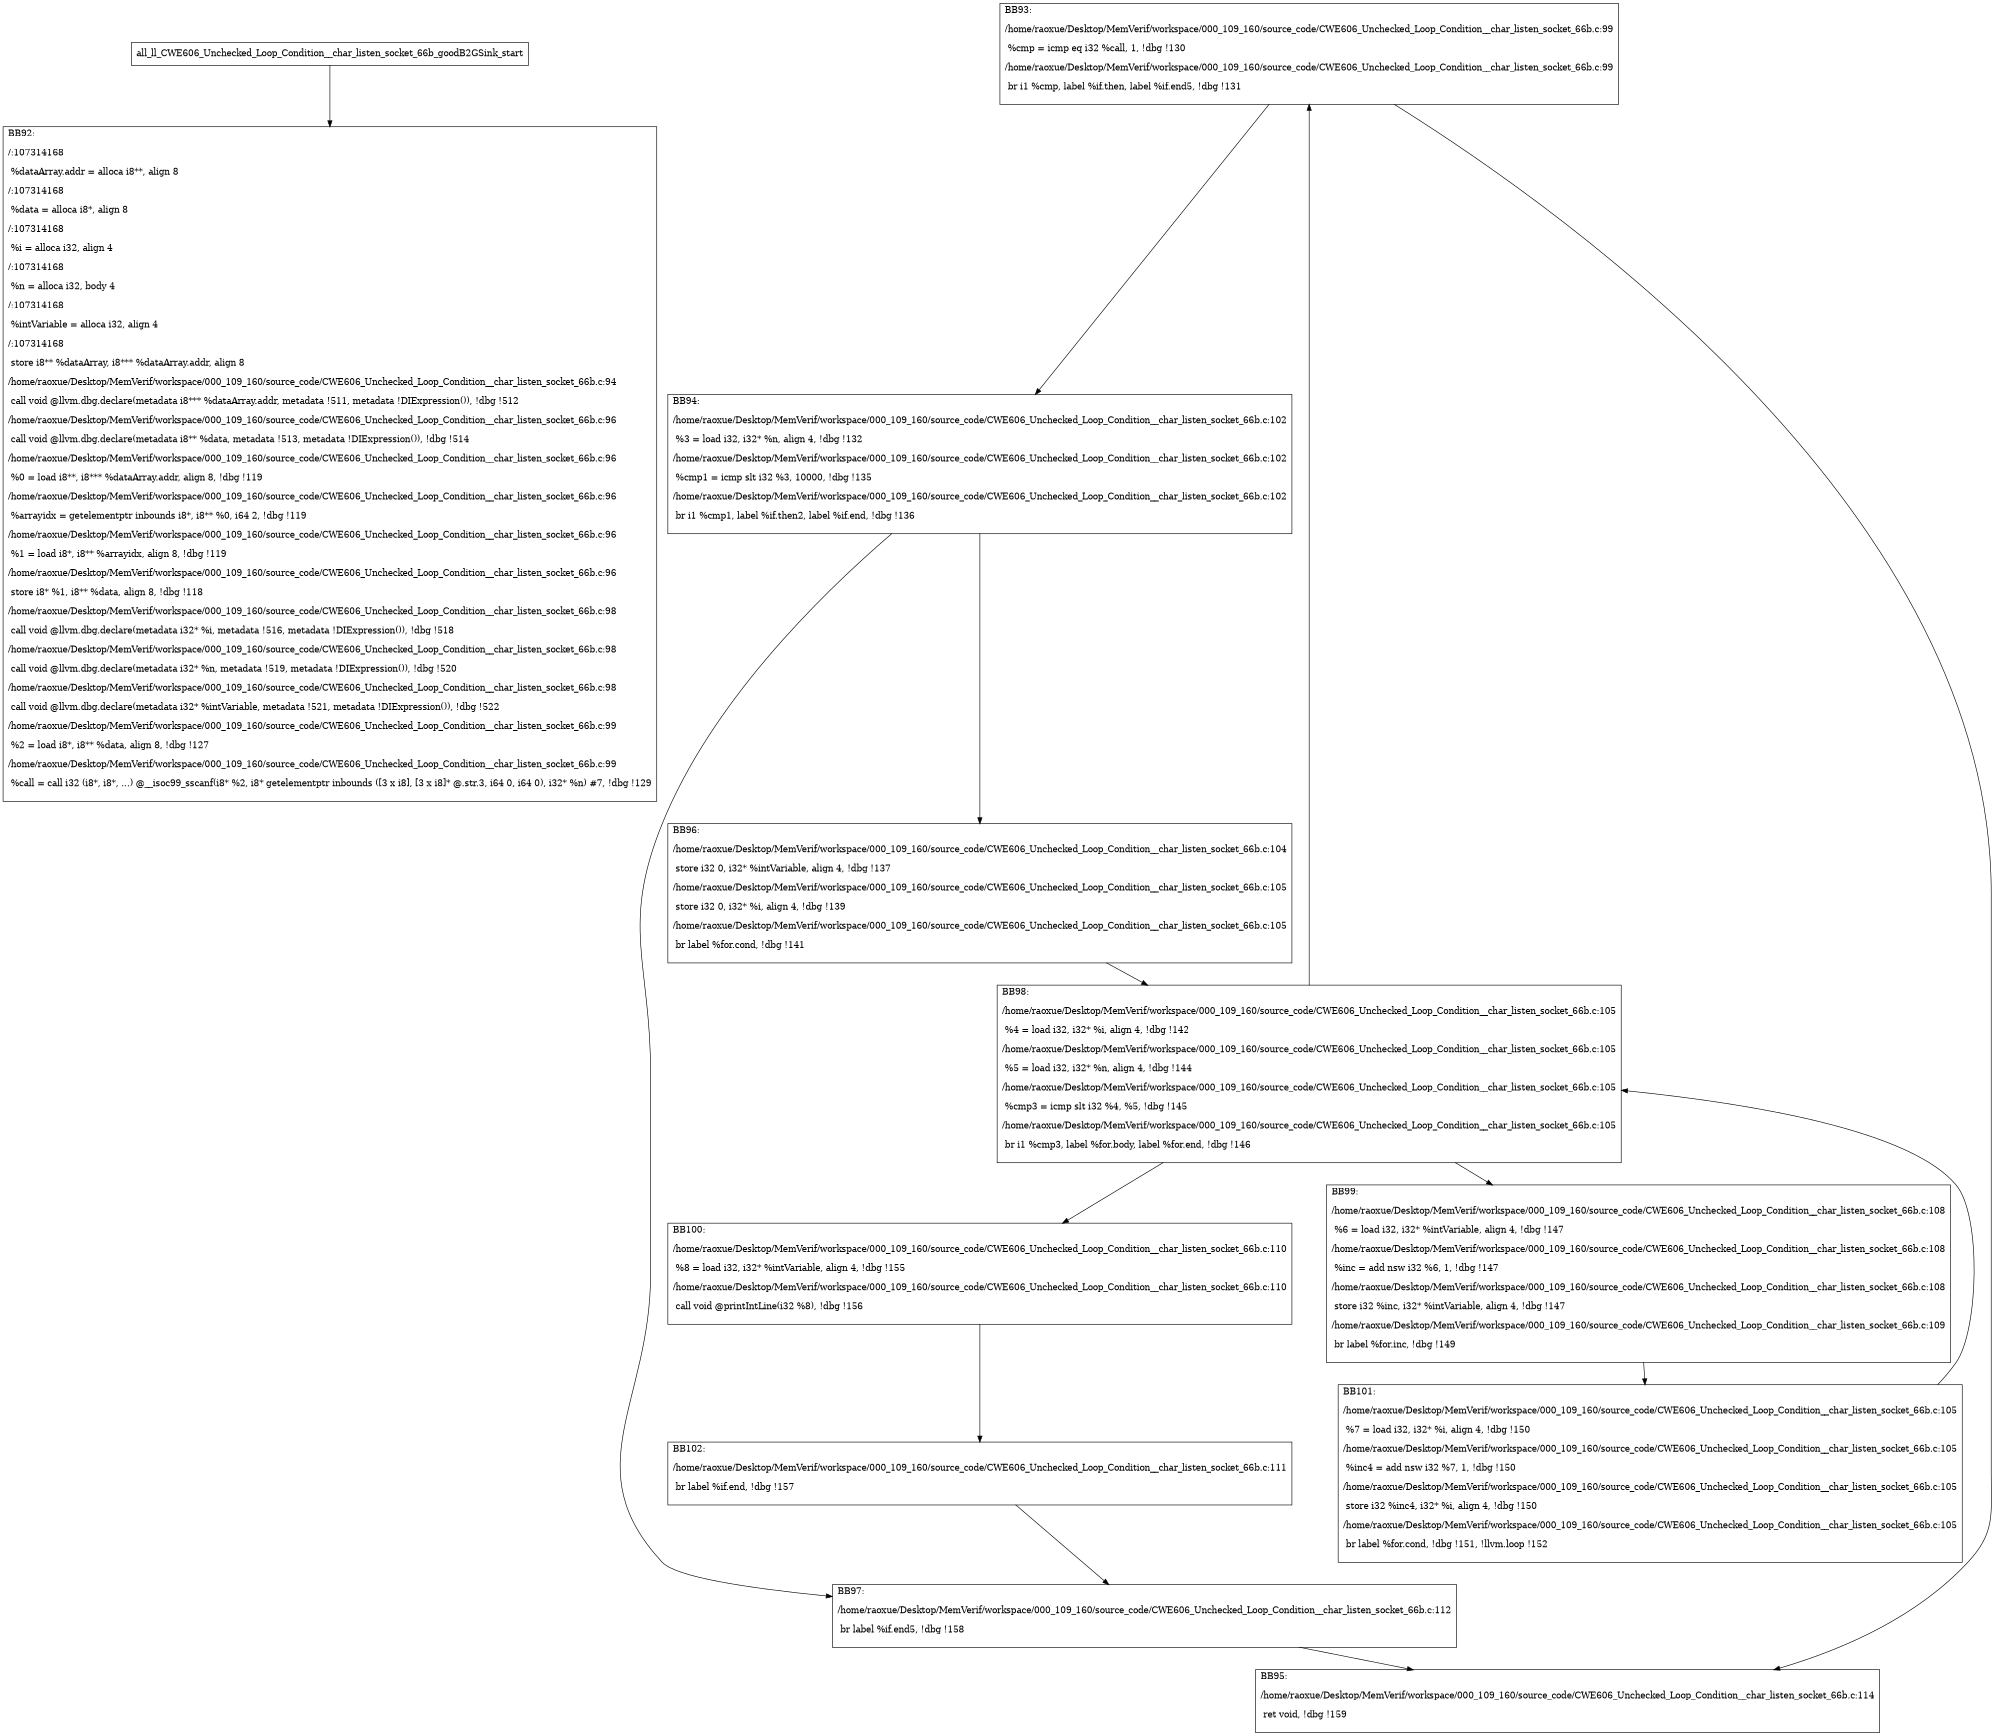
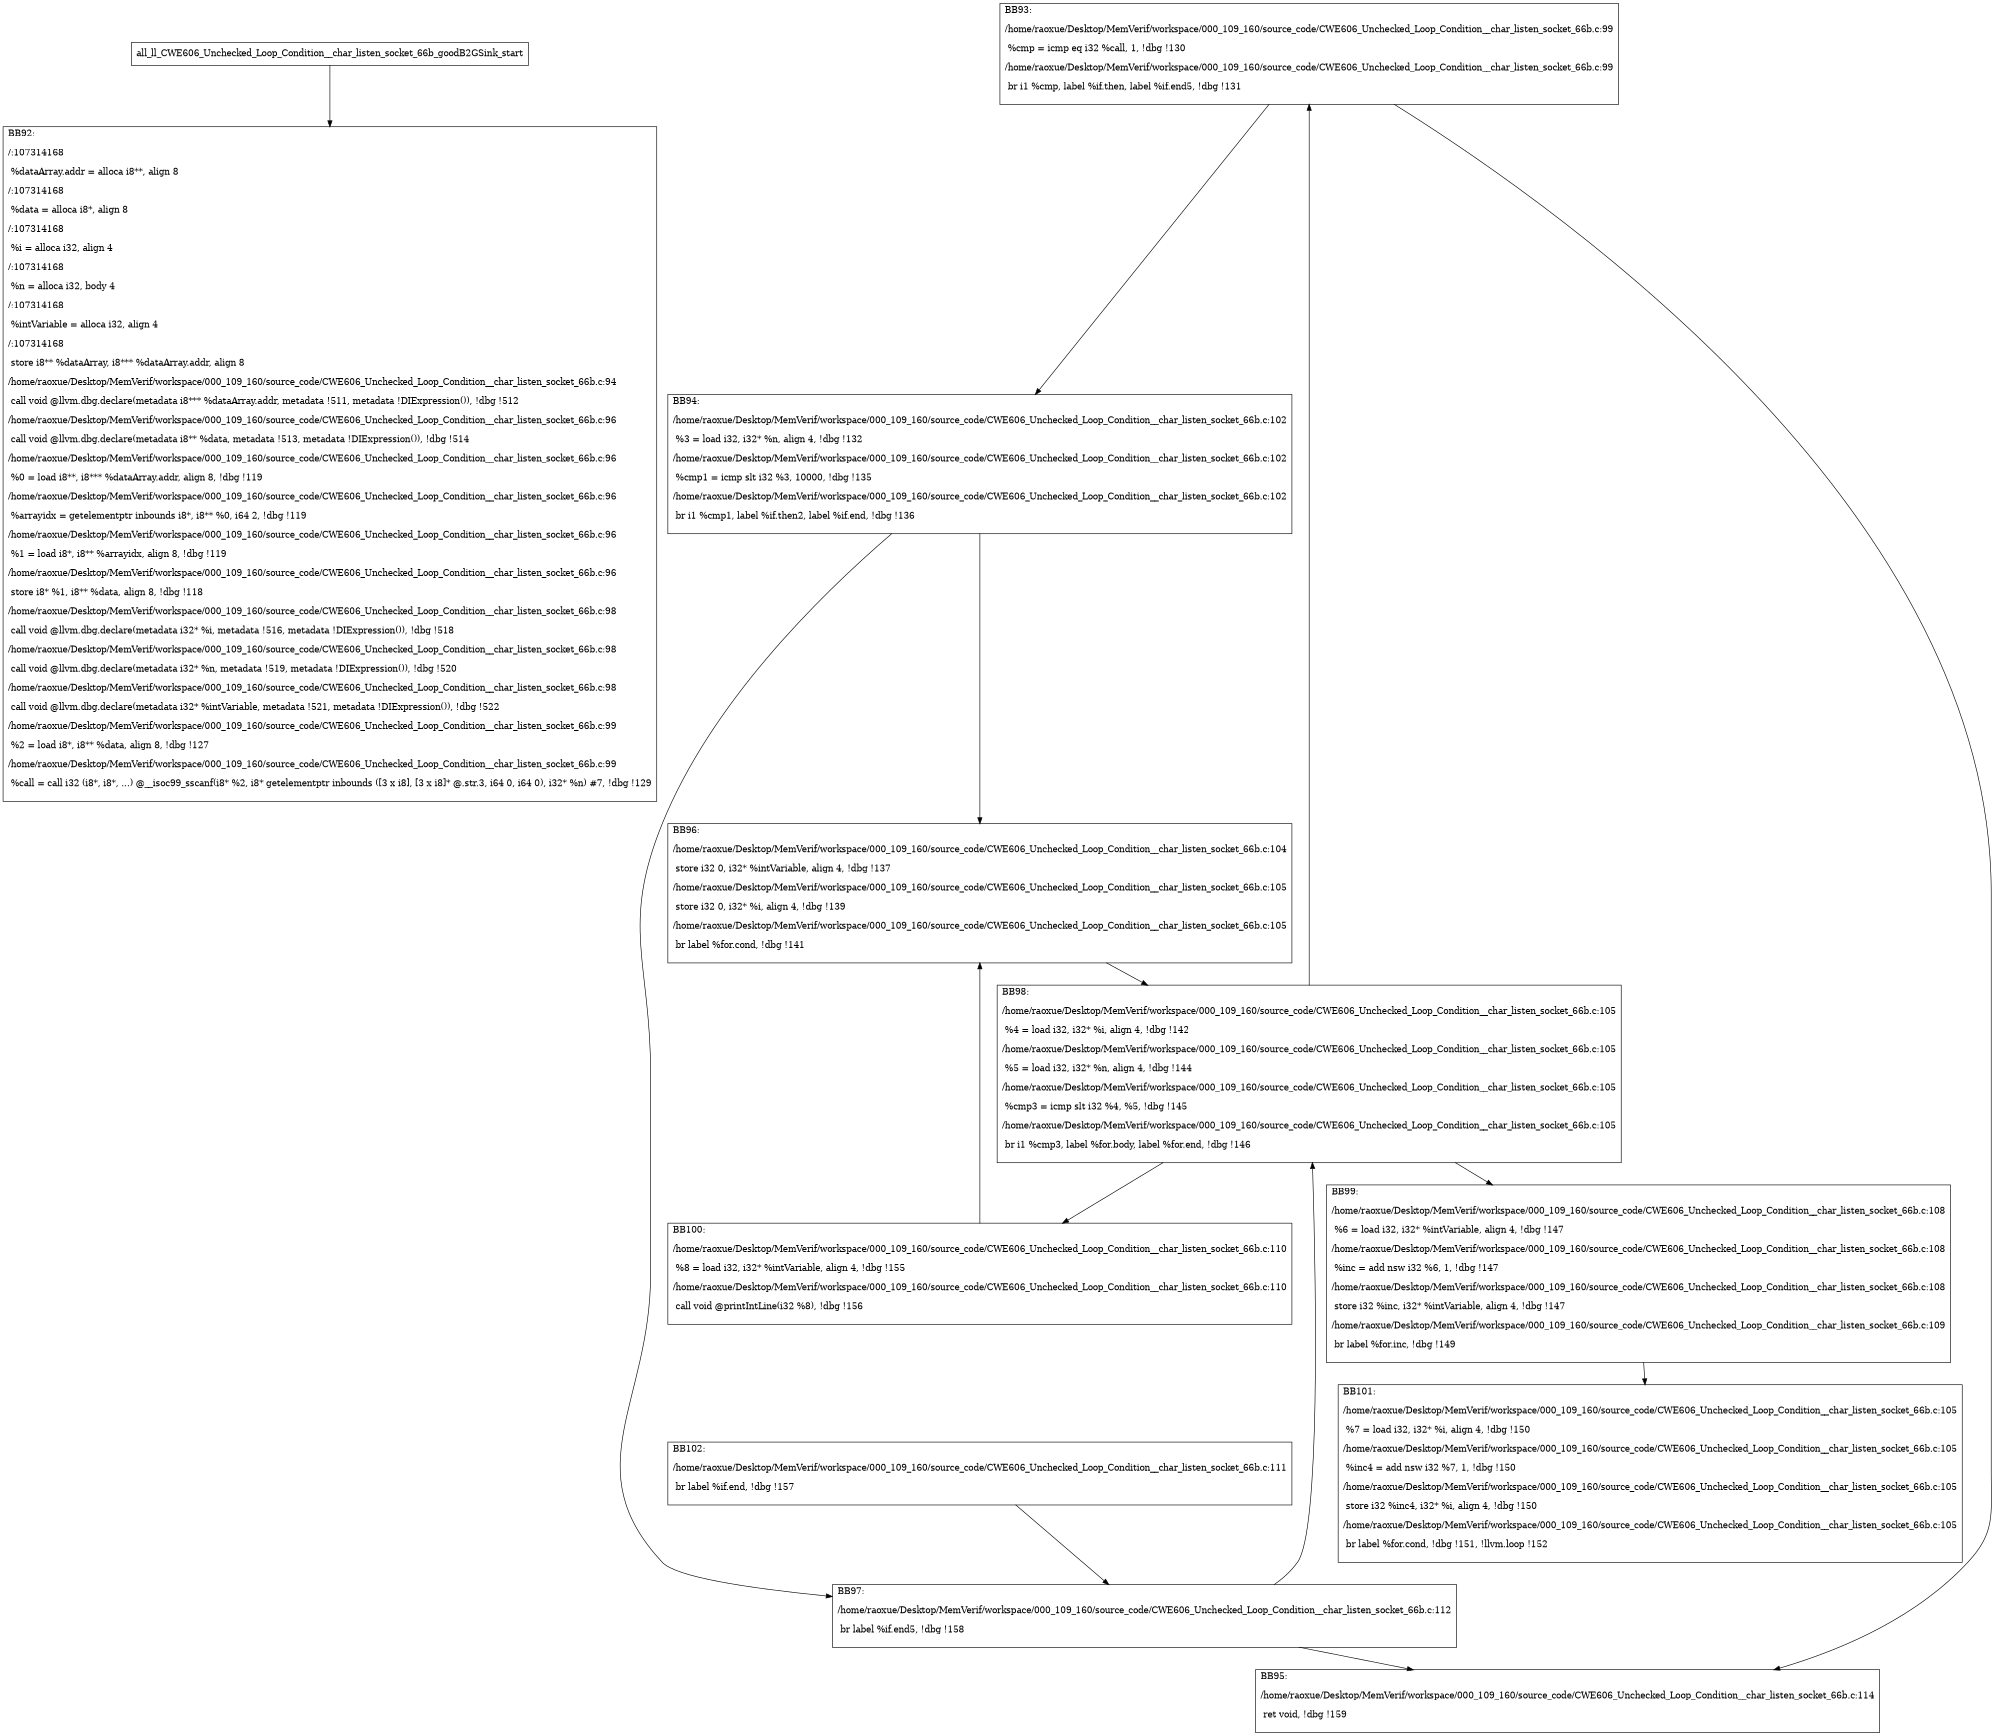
(1900, 1148) -> (1315, 1383)
(980, 1380) -> (980, 1096)
